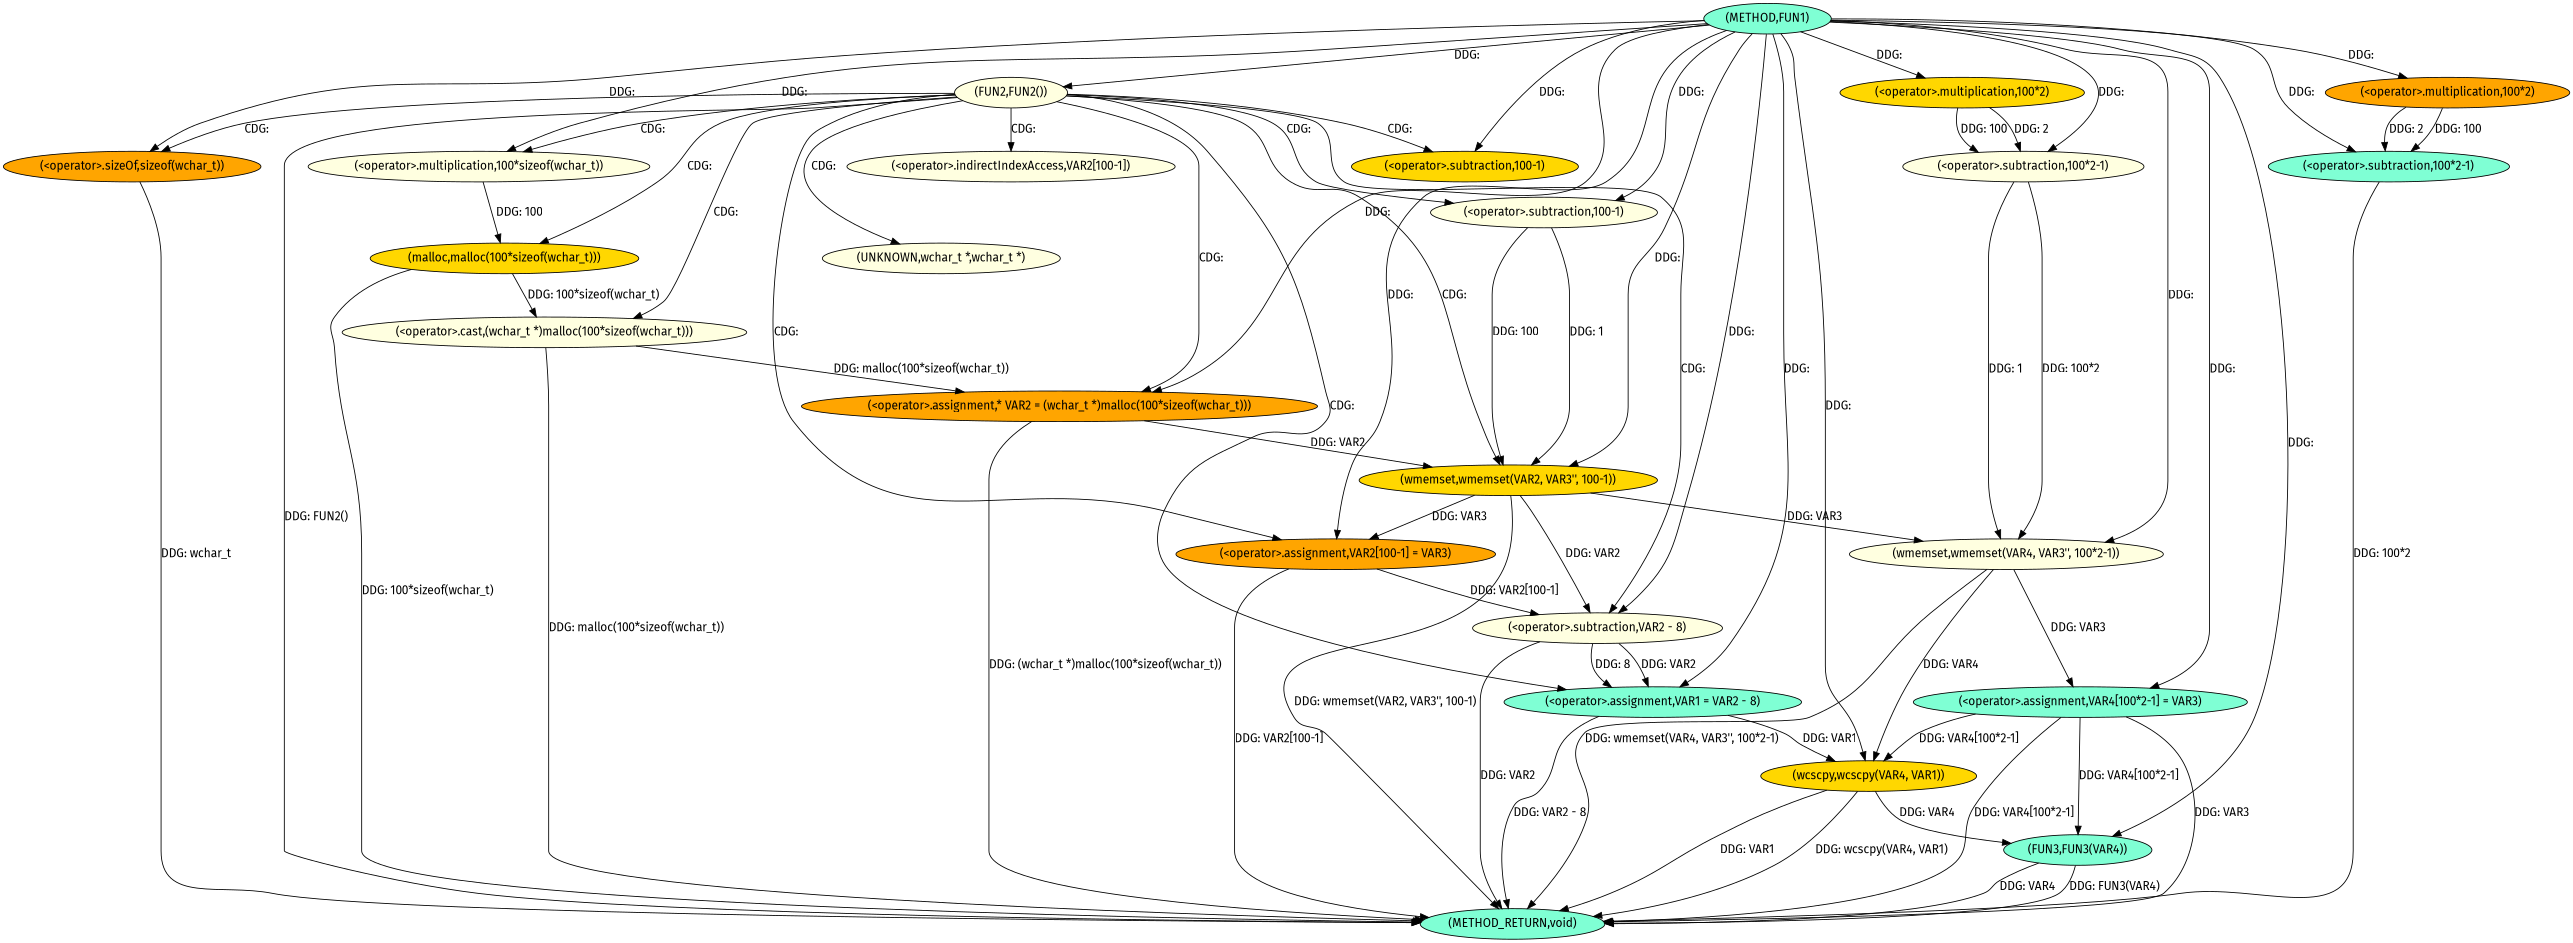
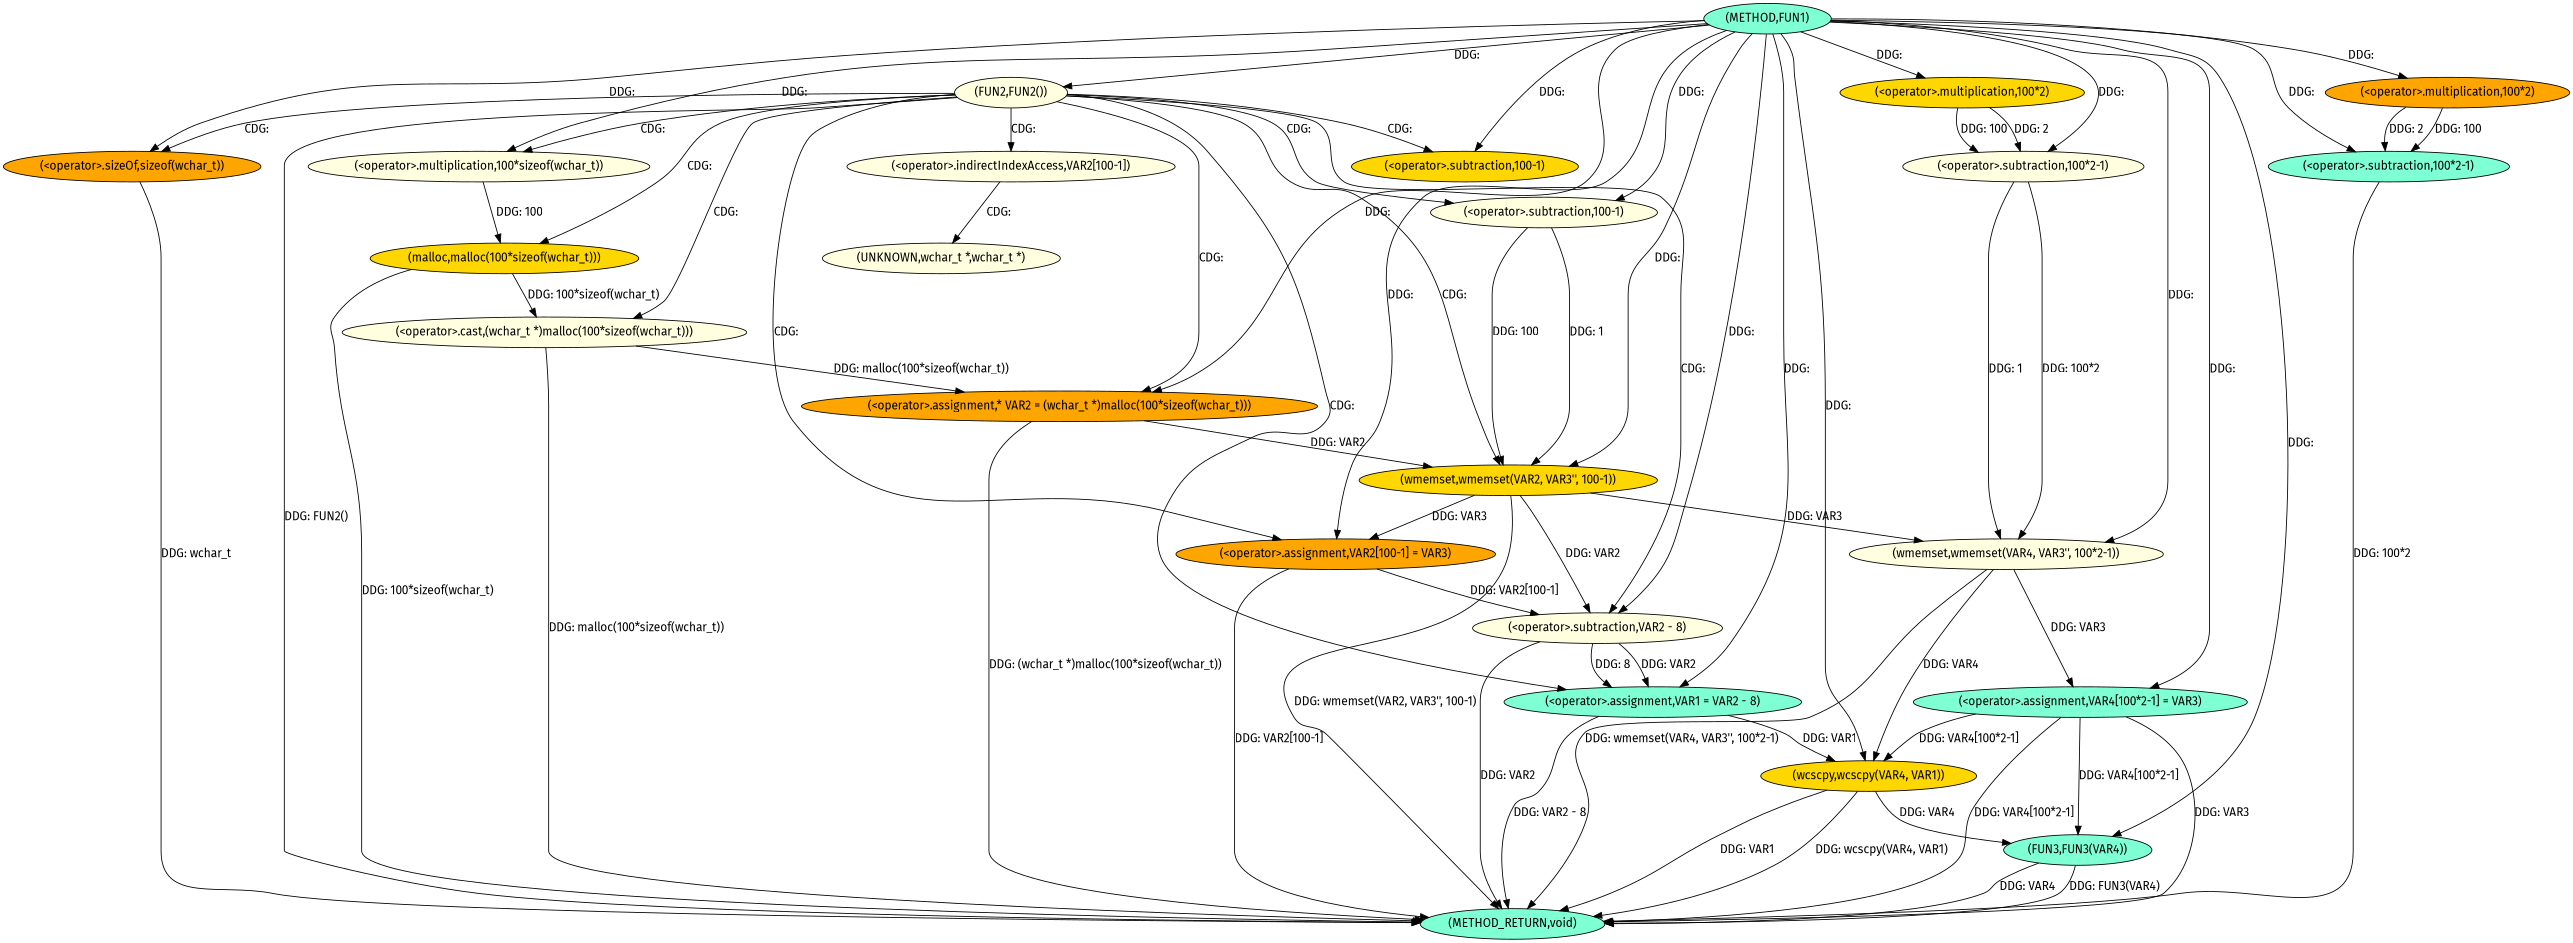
(820, 143) -> (979, 209)
